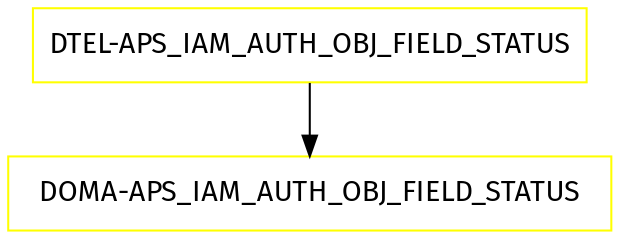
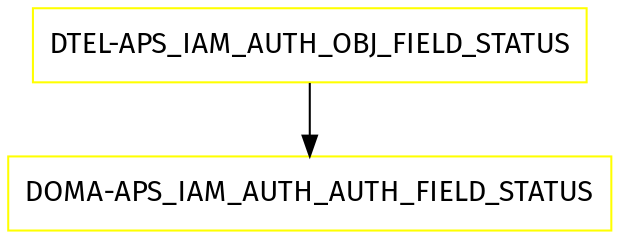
(310, 193) -> (310, 193)
